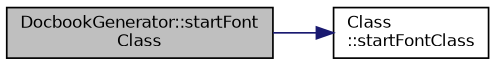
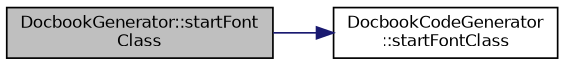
(411, 33) -> (446, 33)
